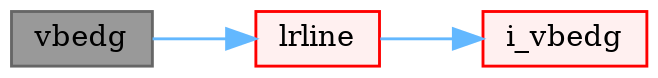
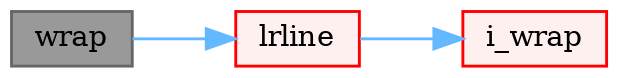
(82, 39) -> (72, 39)
(565, 39) -> (535, 39)
